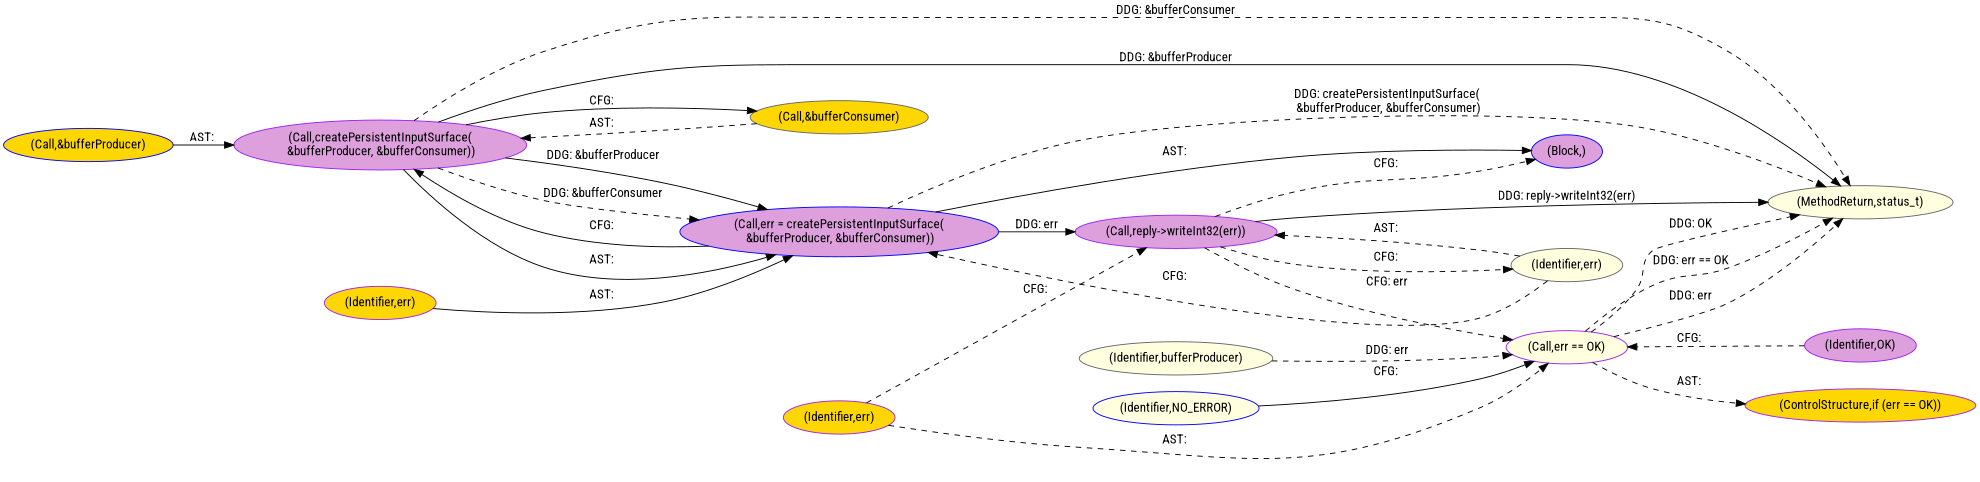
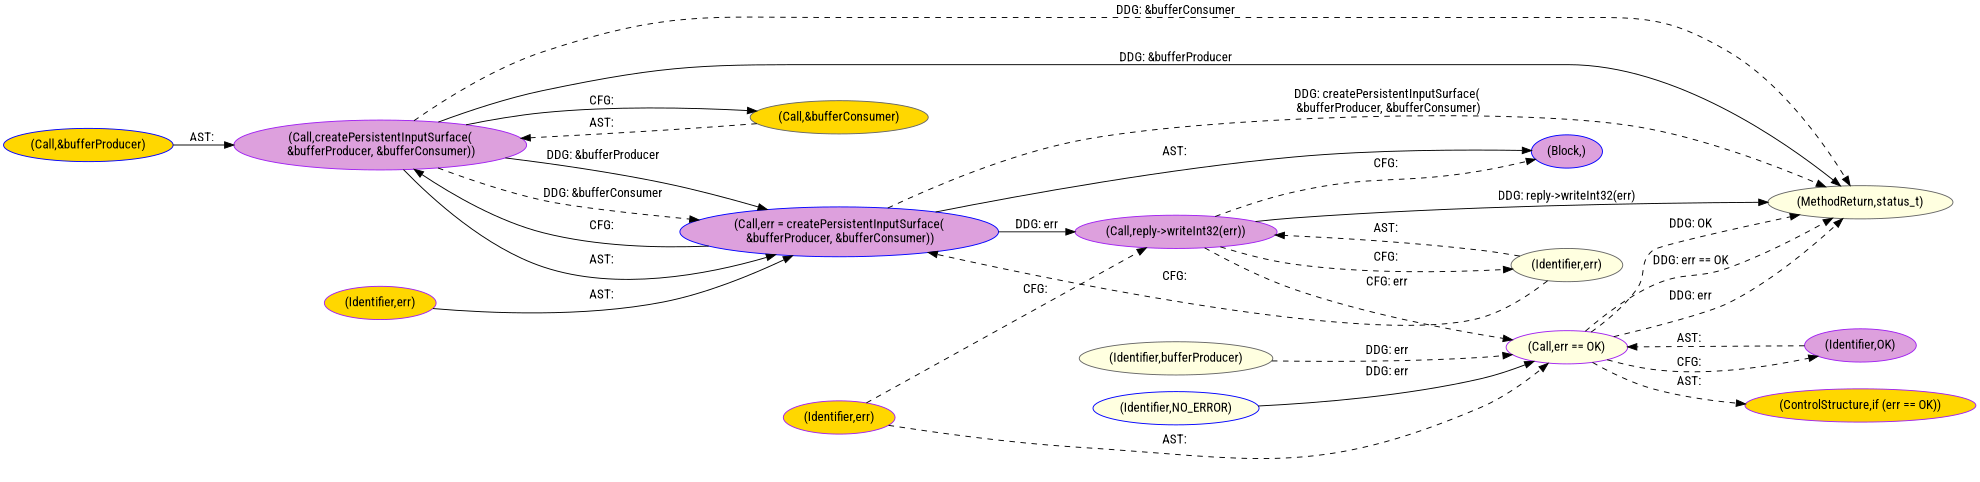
(1691, 339) -> (1691, 339)
none -> (1708, 371)
(1387, 372) -> (1387, 372)
